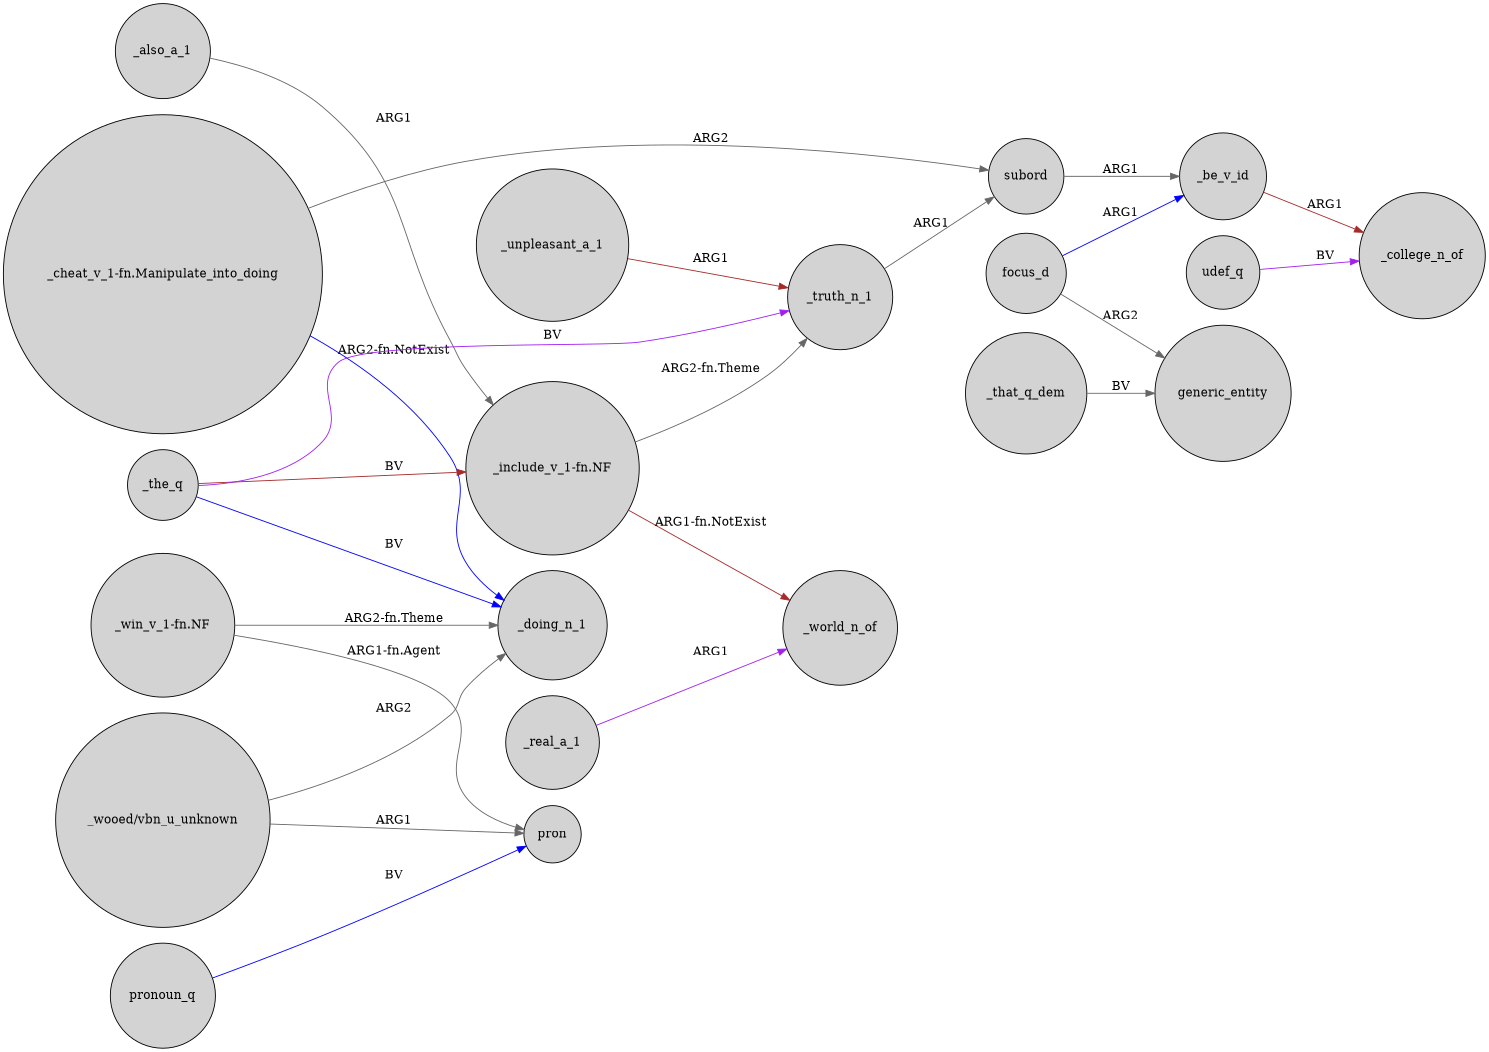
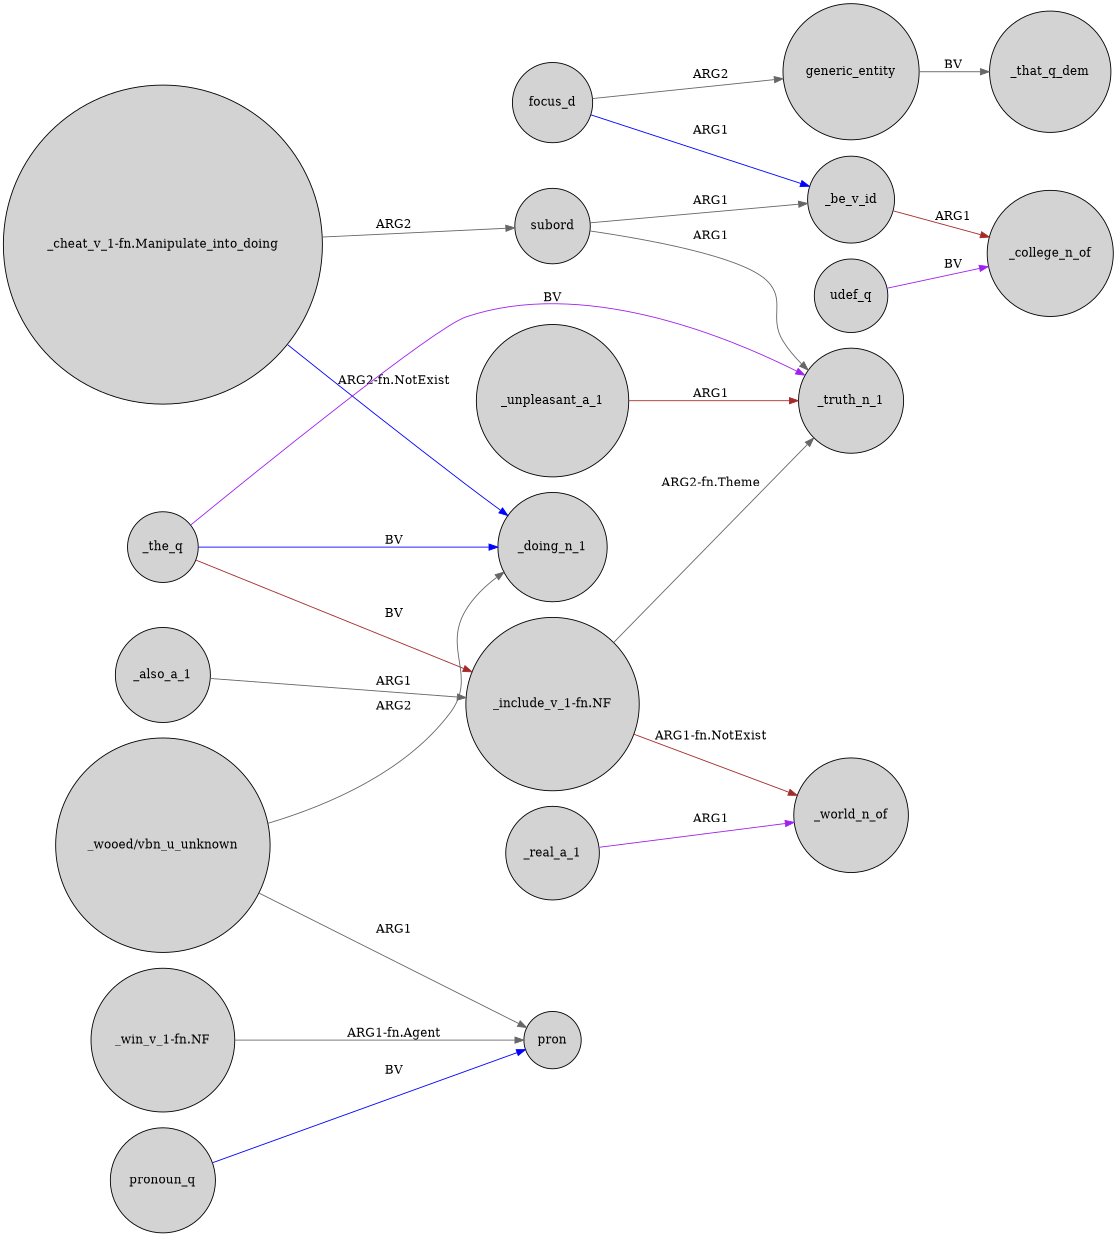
(936, 235) -> (726, 260)
(1117, 393) -> (950, 72)
(362, 625) -> none
